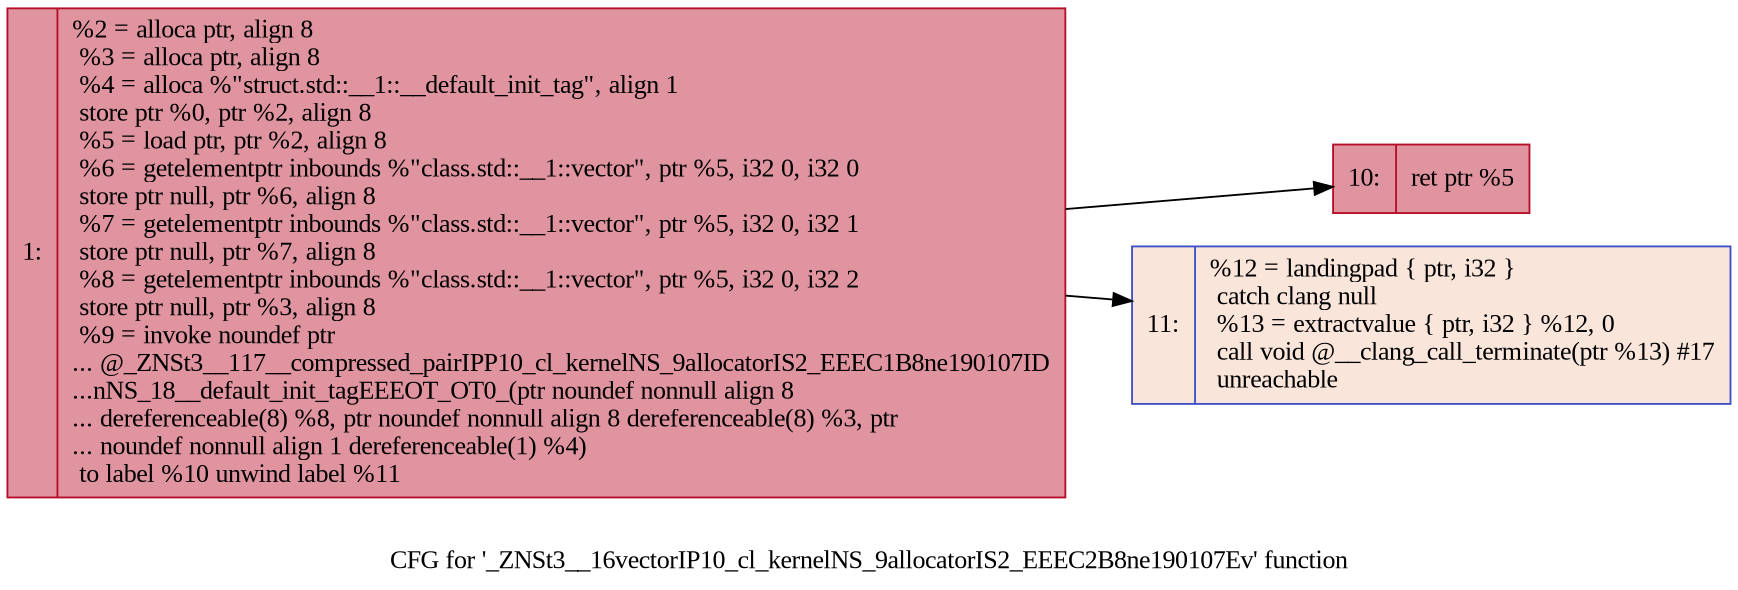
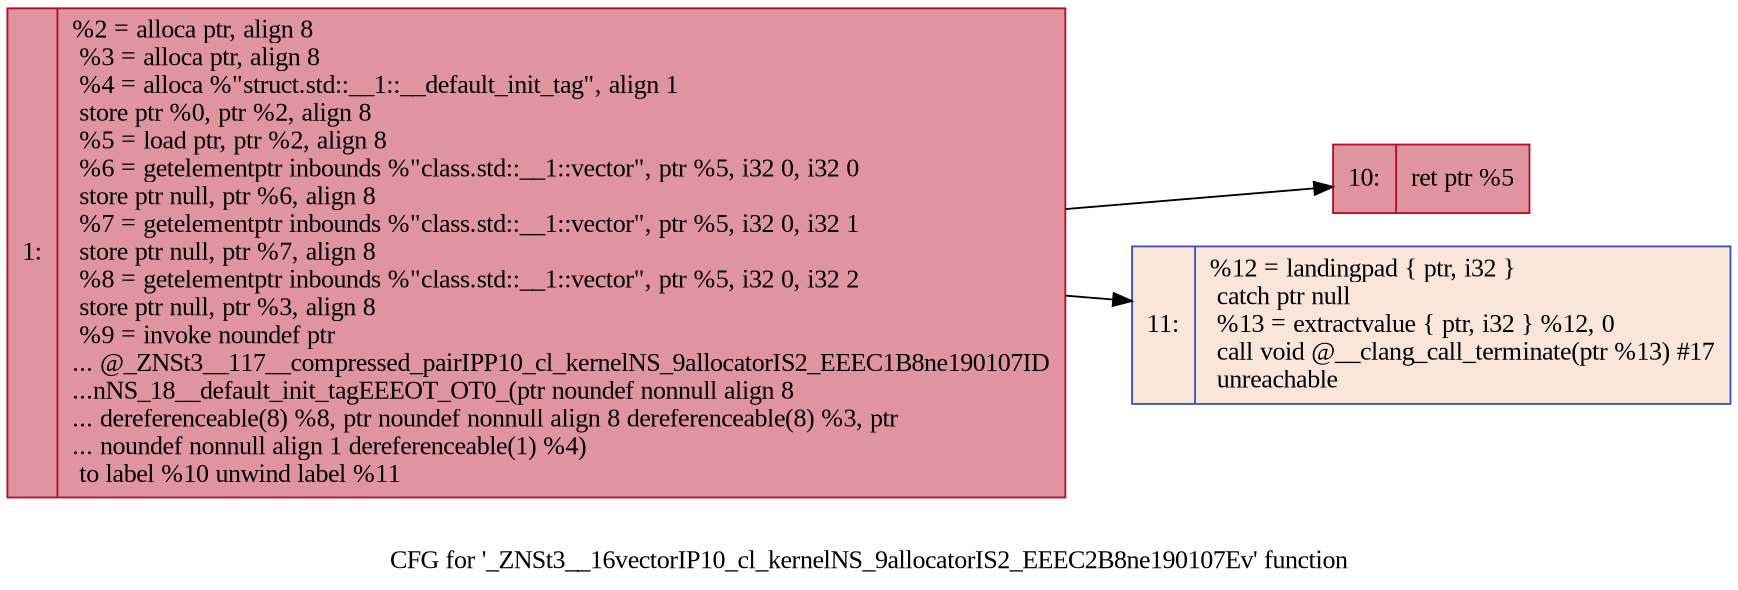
(1294, 296) -> (1280, 296)
